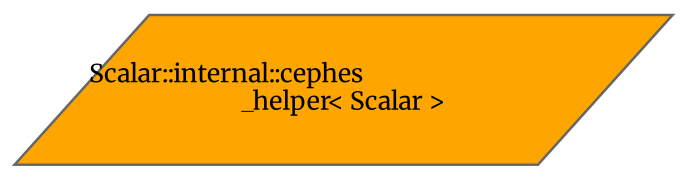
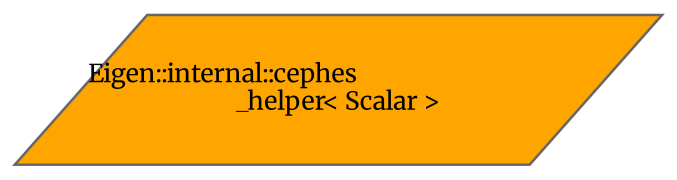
(344, 90) -> (338, 90)
